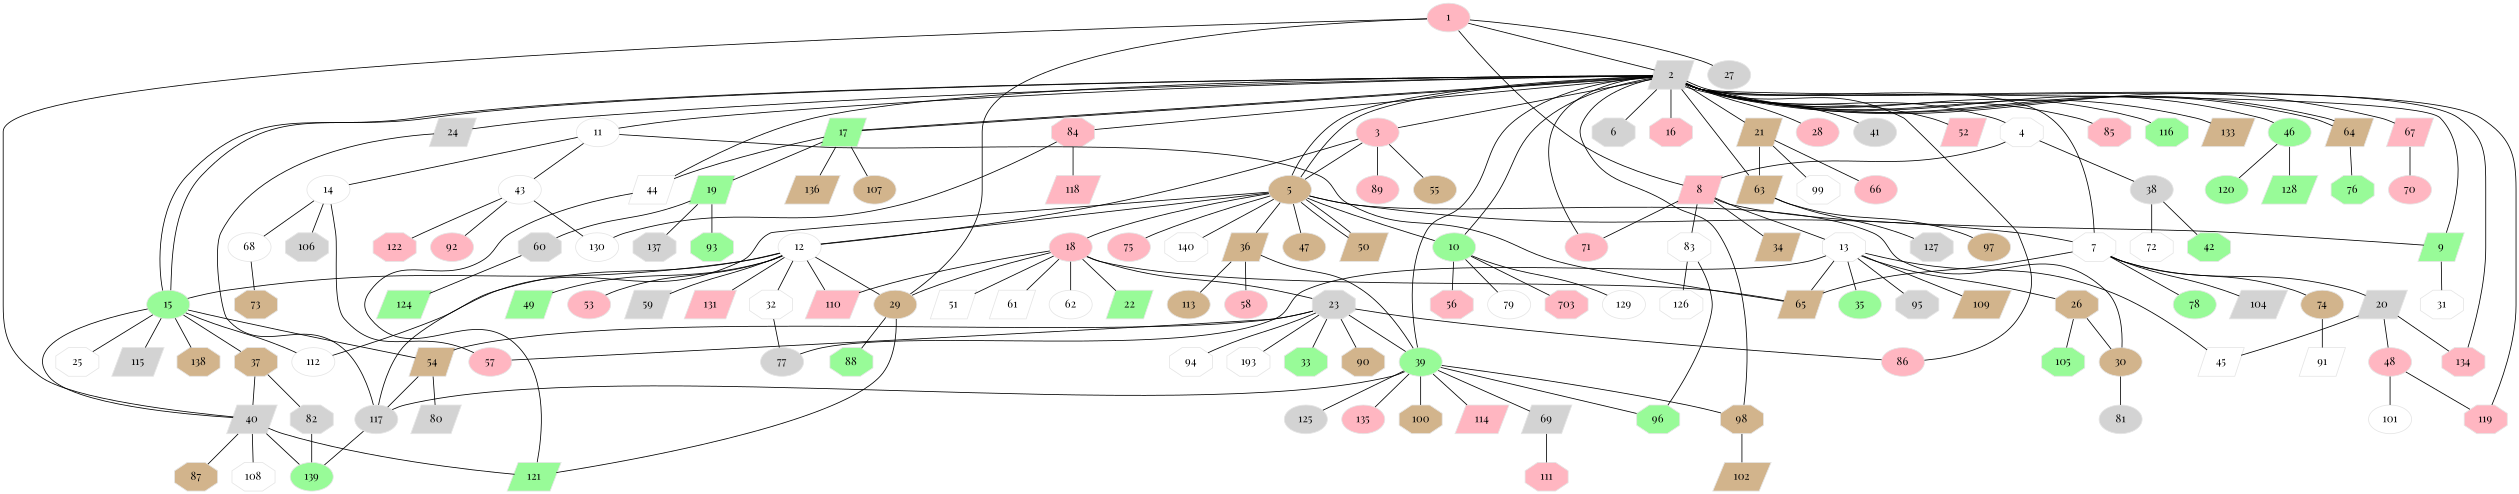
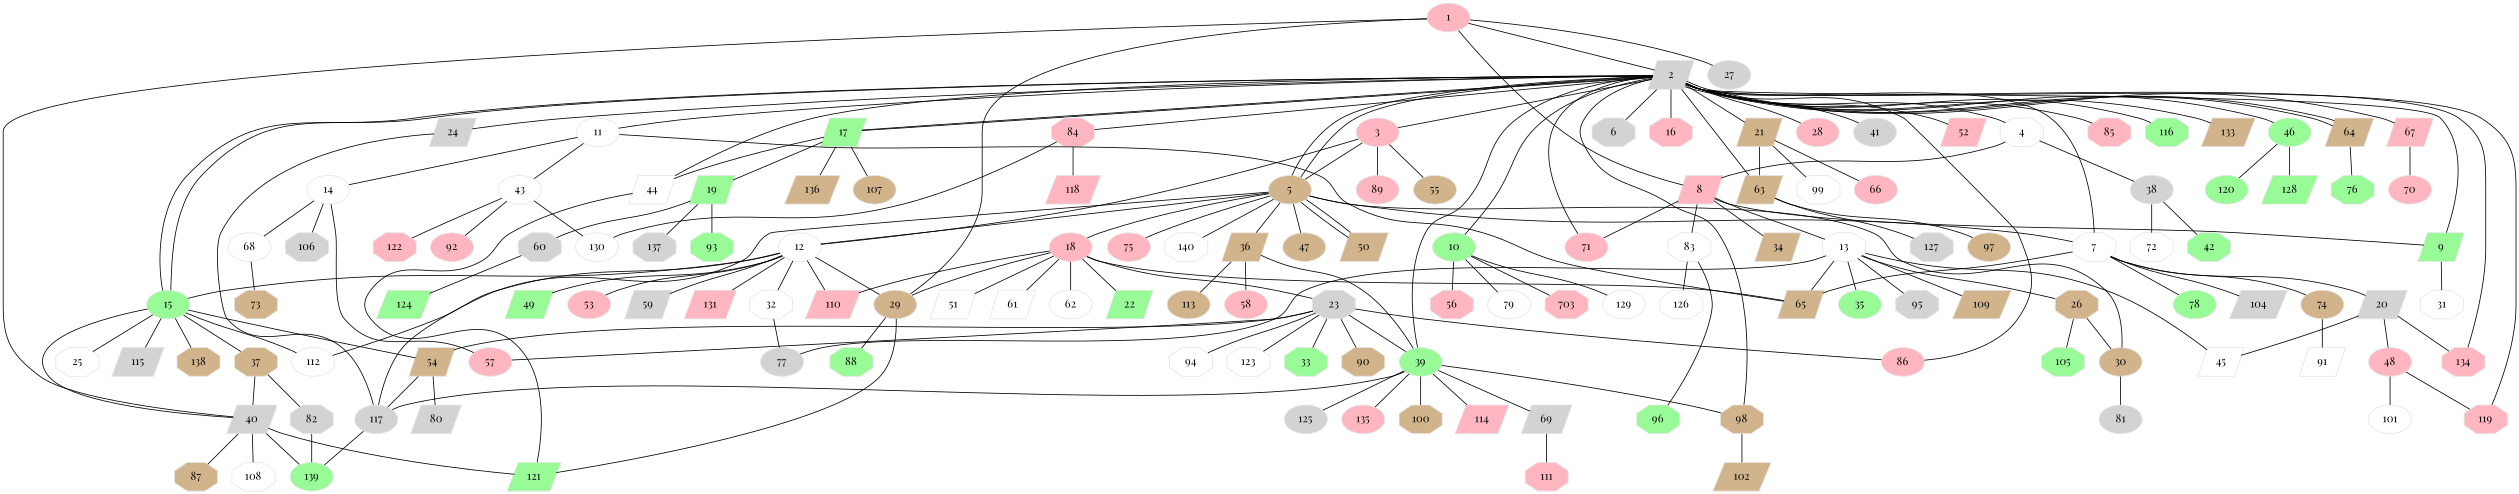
(1371, 221) -> none
(1248, 362) -> (1248, 362)
(1539, 390) -> none
